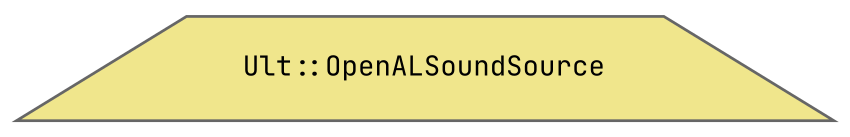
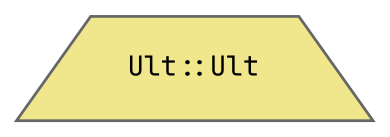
(425, 69) -> (195, 69)
